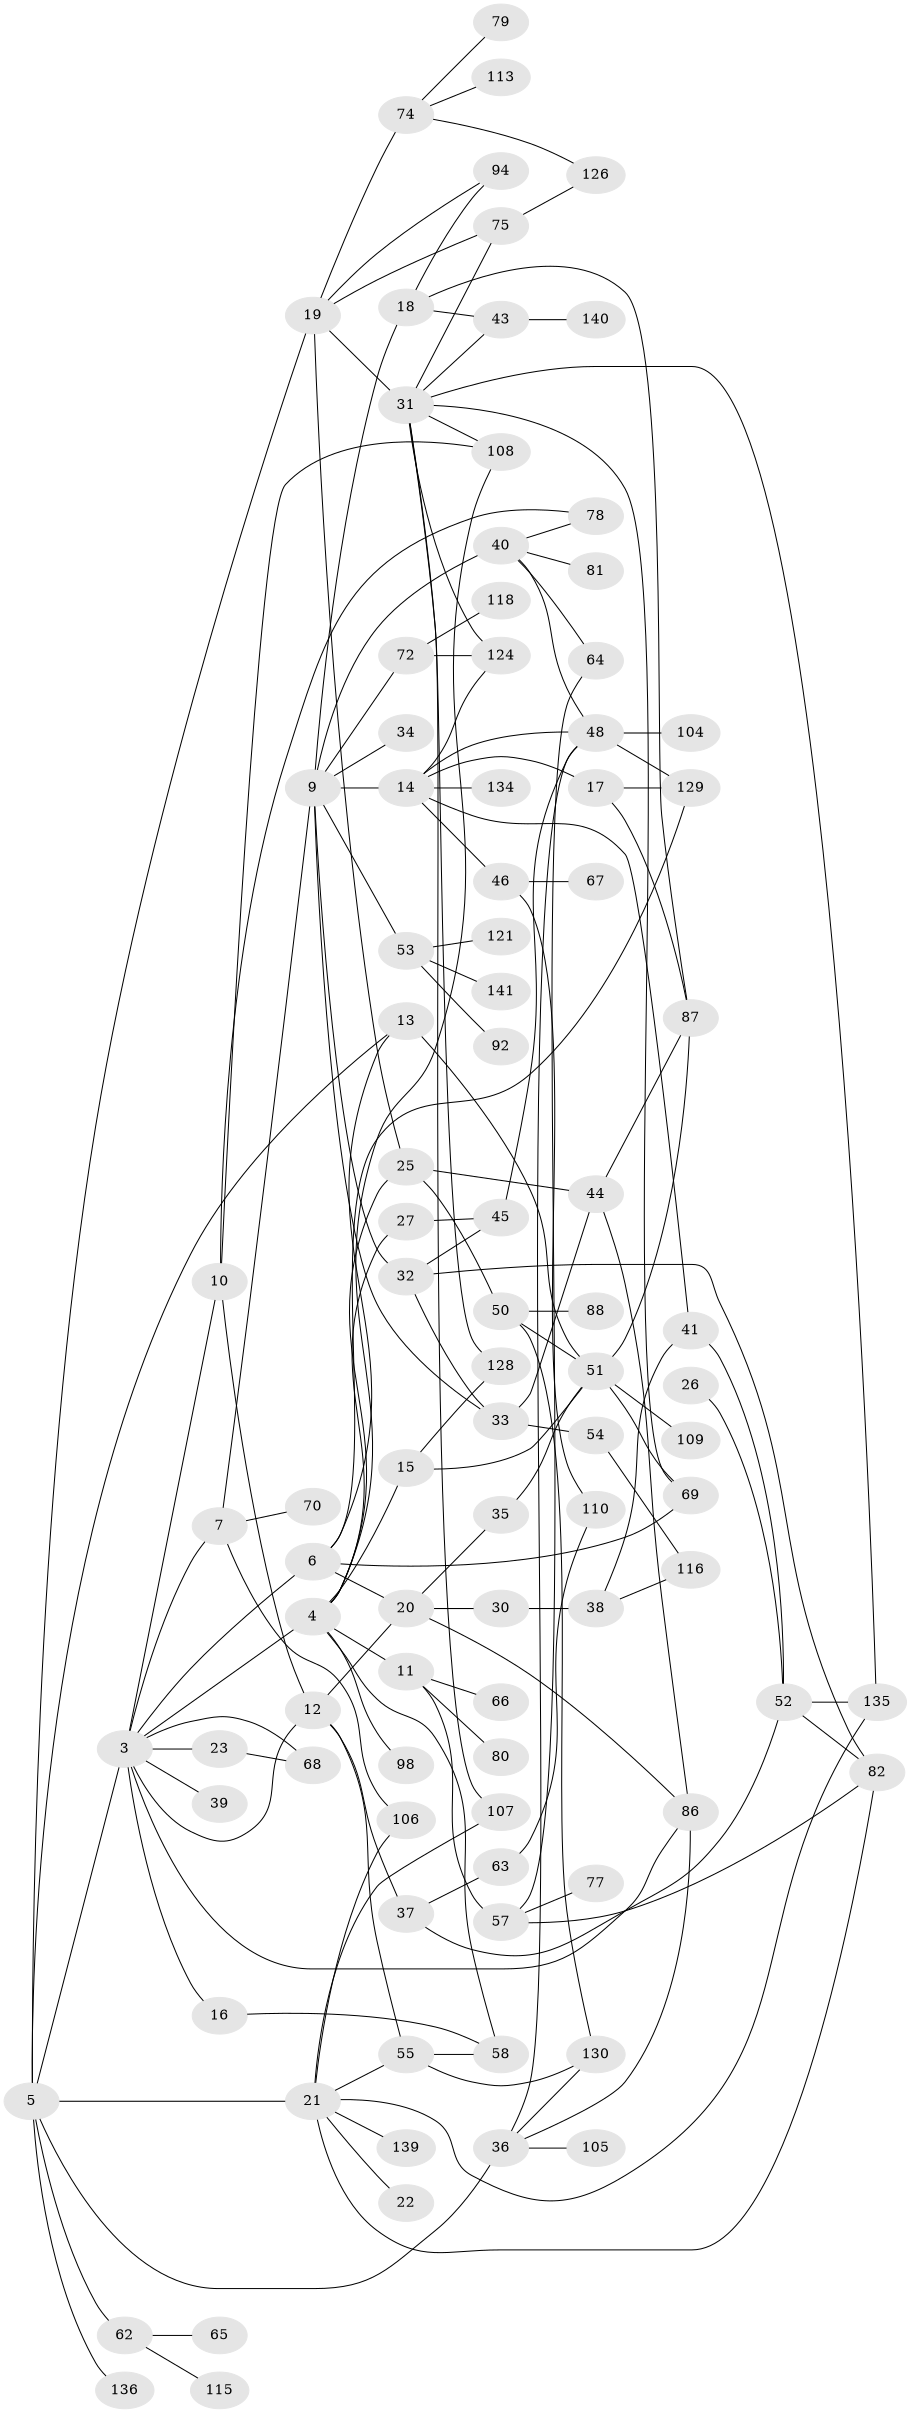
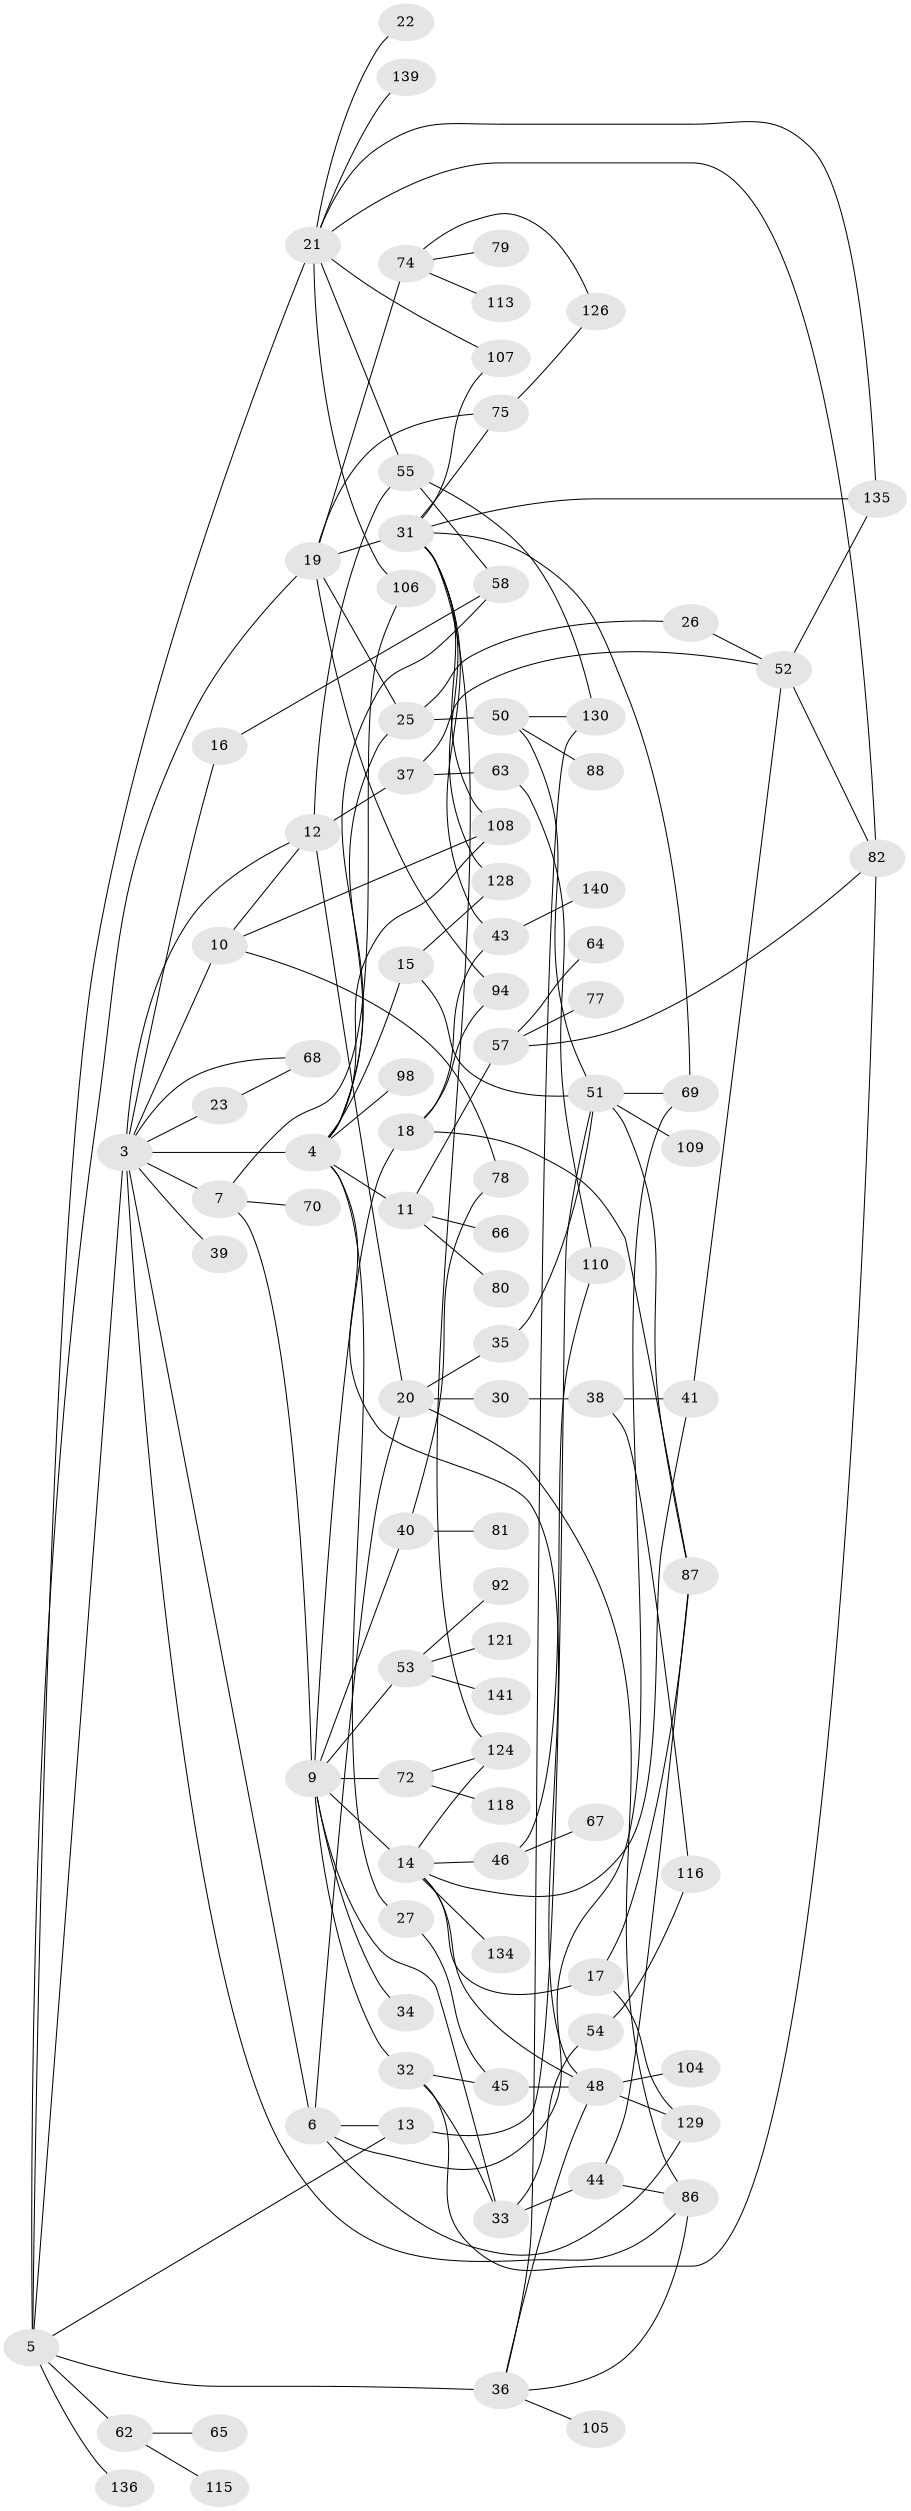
(553, 601) -> none
(552, 637) -> (551, 1567)
(501, 1180) -> (531, 634)
